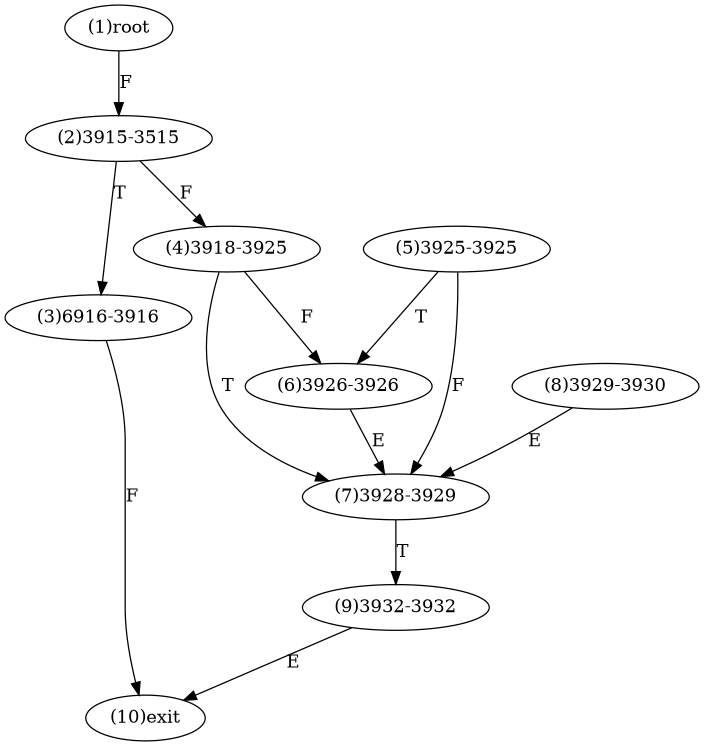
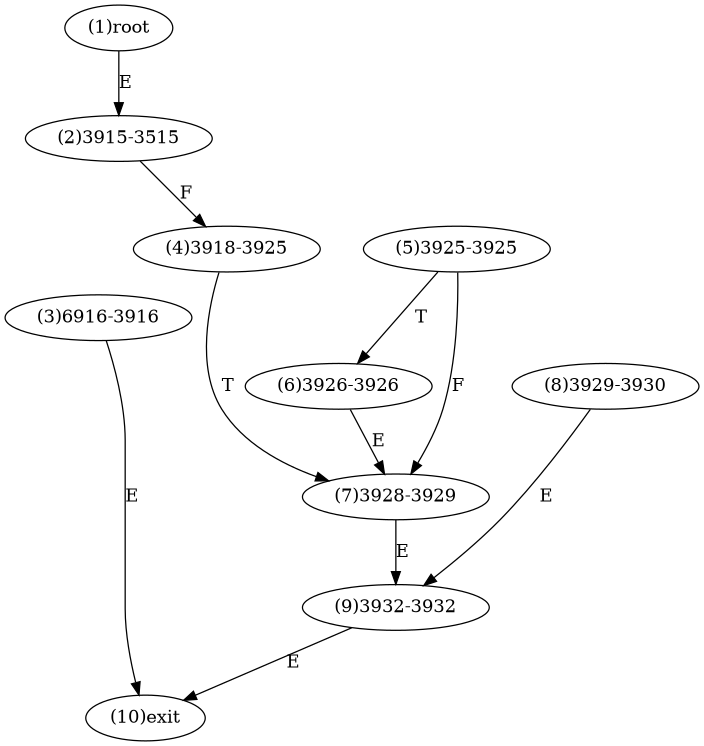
(126, 83) -> (126, 83)
(109, 222) -> none
(279, 313) -> none
(513, 441) -> (519, 500)
(132, 497) -> (132, 497)
(403, 552) -> (403, 552)
